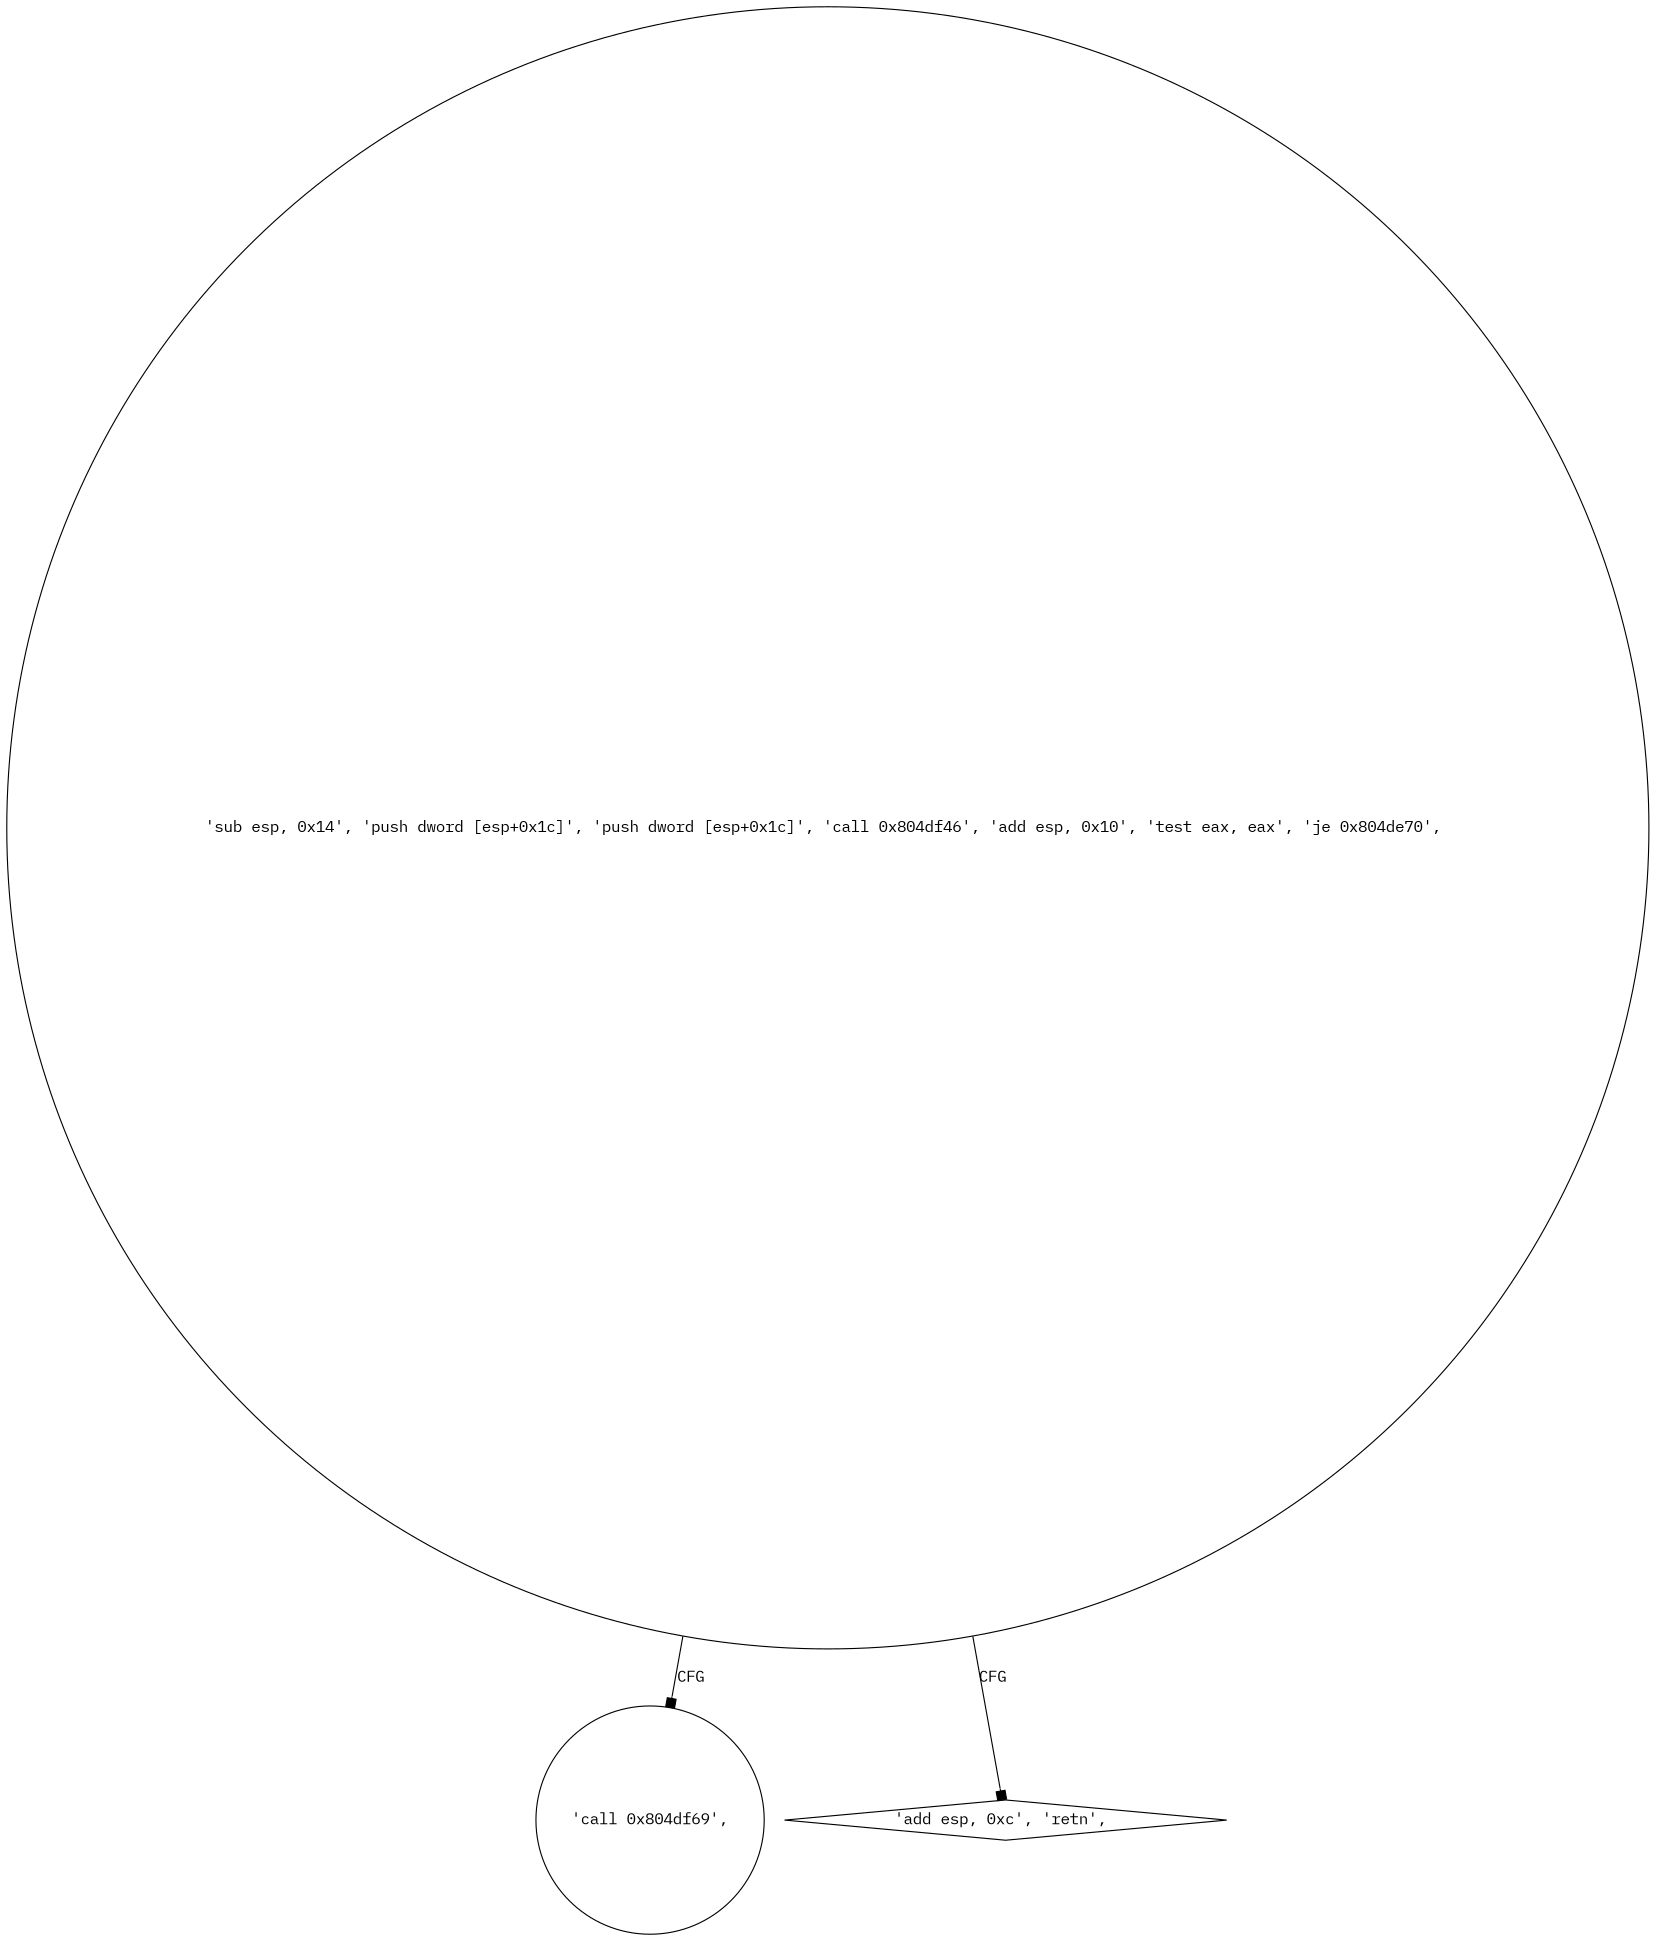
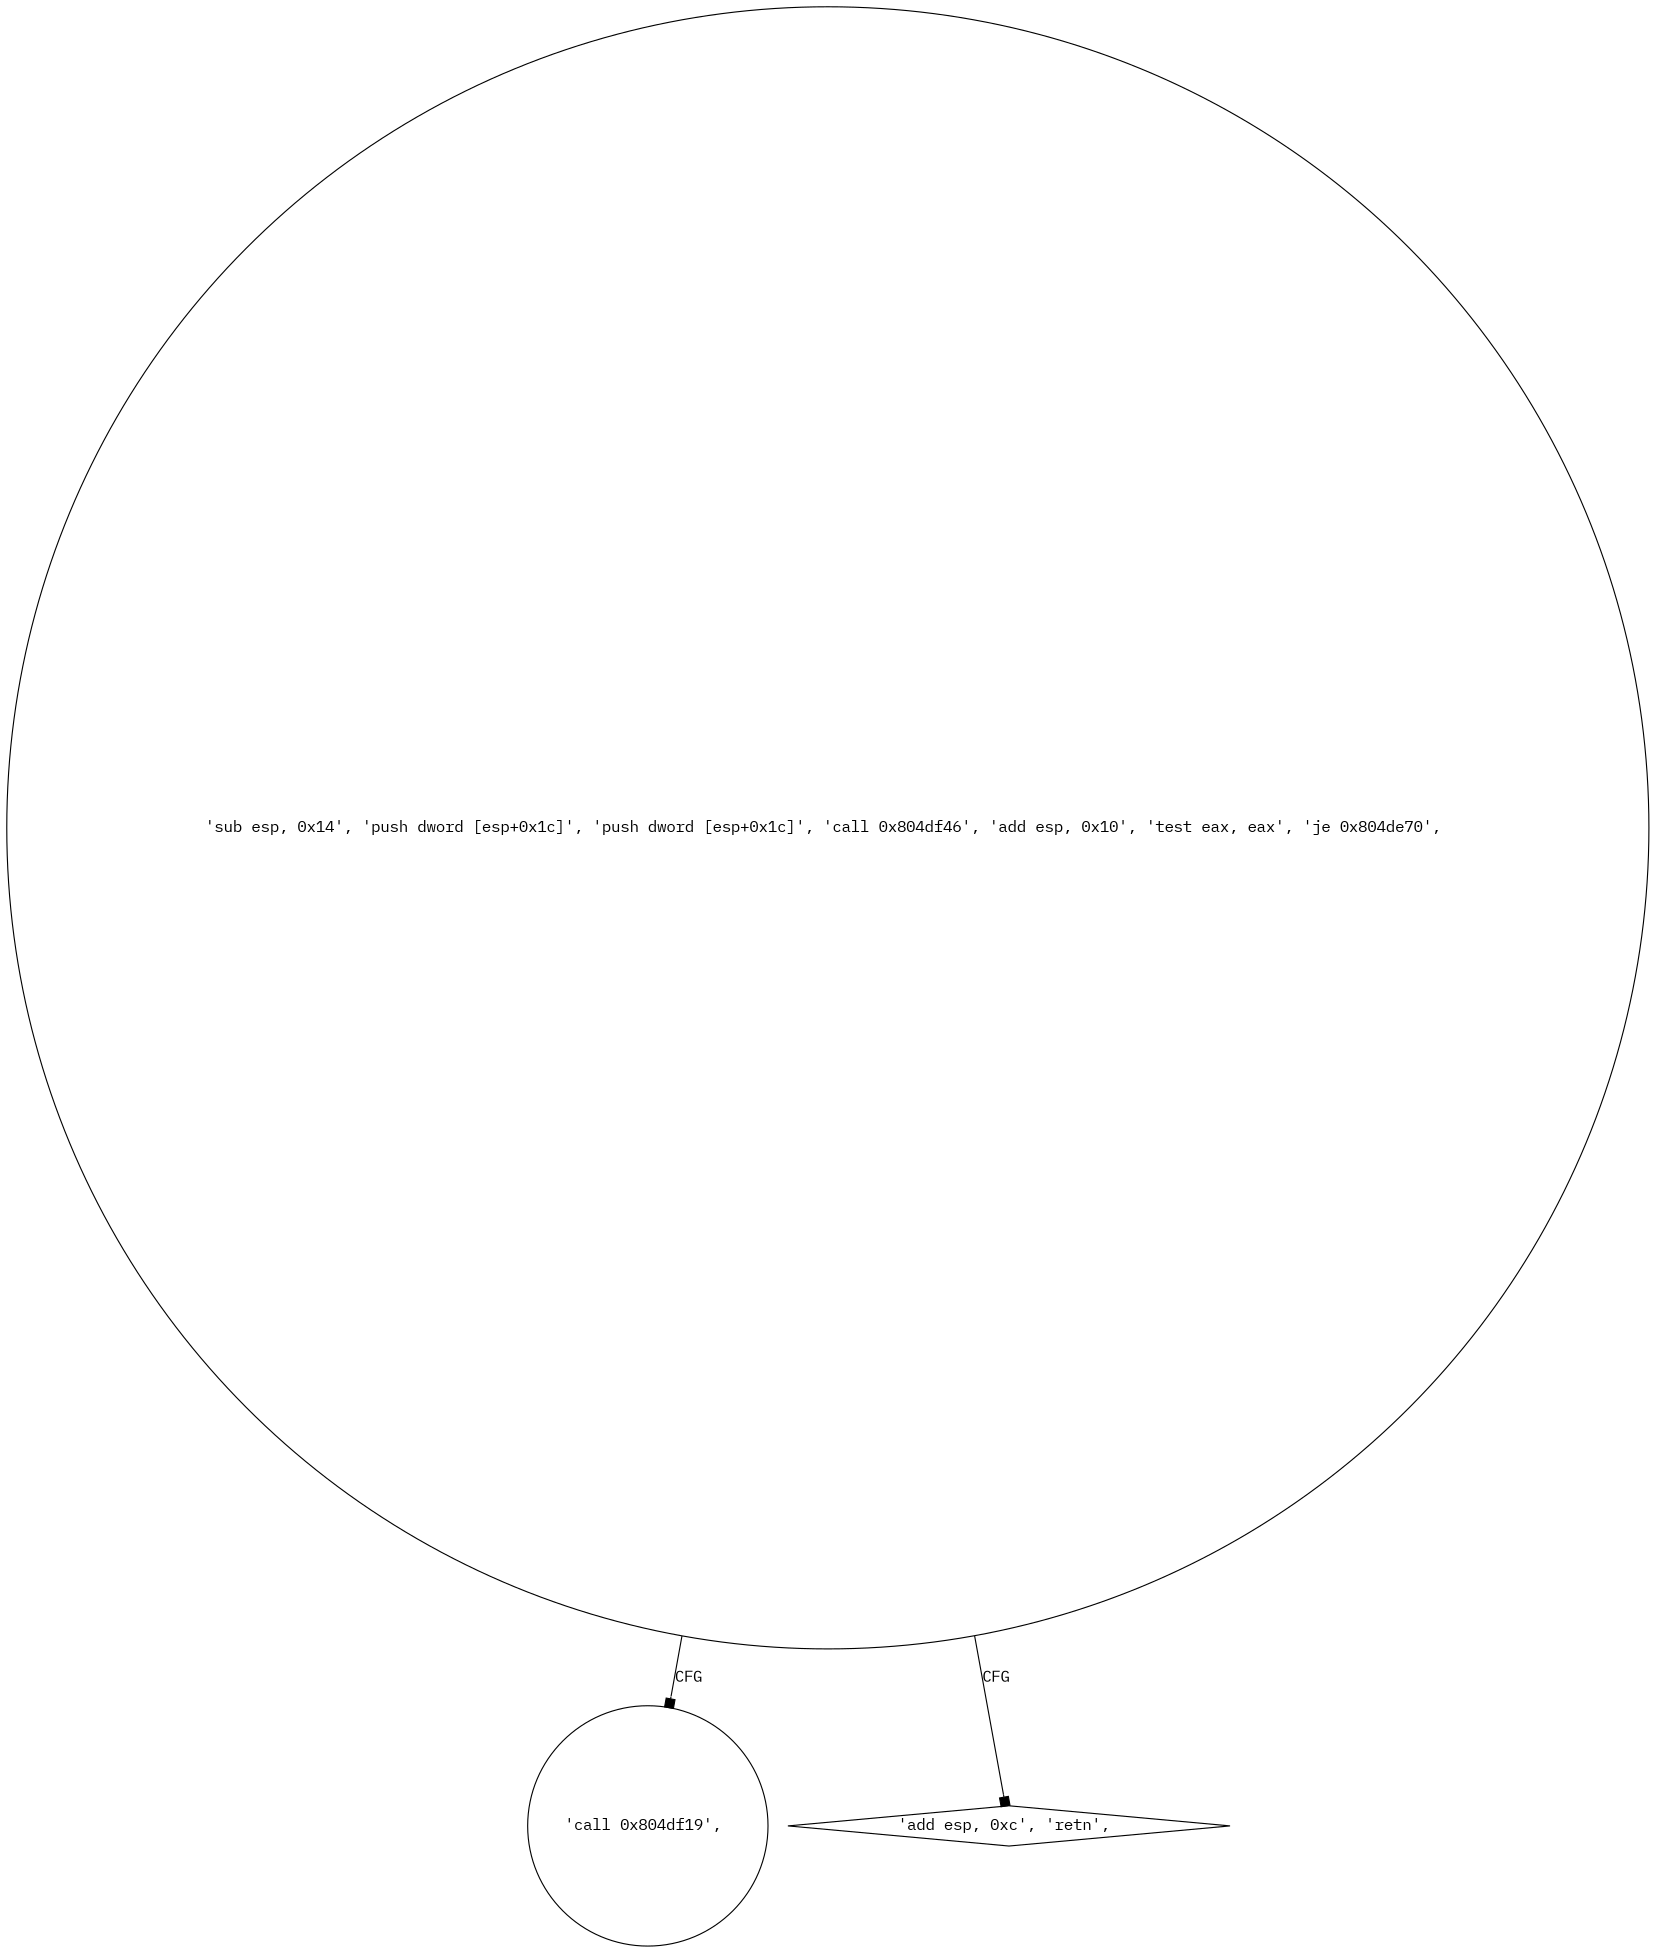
(650, 1820) -> (648, 1826)
